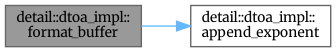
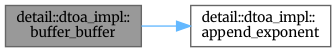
(73, 26) -> (73, 26)
